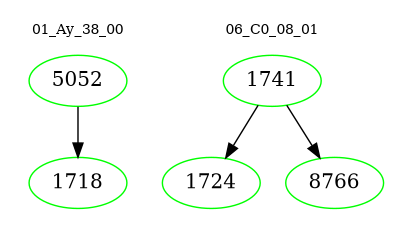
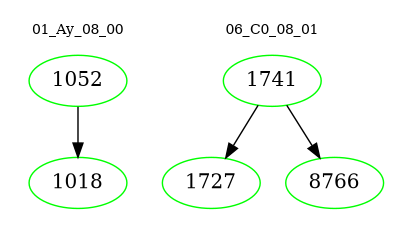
(78, 30) -> (78, 30)
(78, 81) -> (78, 81)
(78, 183) -> (78, 183)
(211, 183) -> (211, 183)
